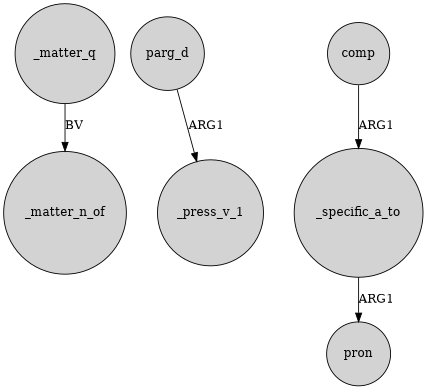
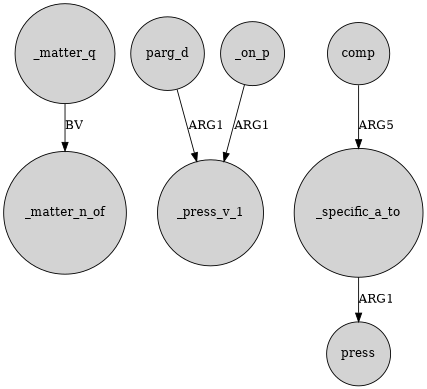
none -> (253, 54)
(377, 126) -> (377, 126)
(359, 354) -> (359, 354)
